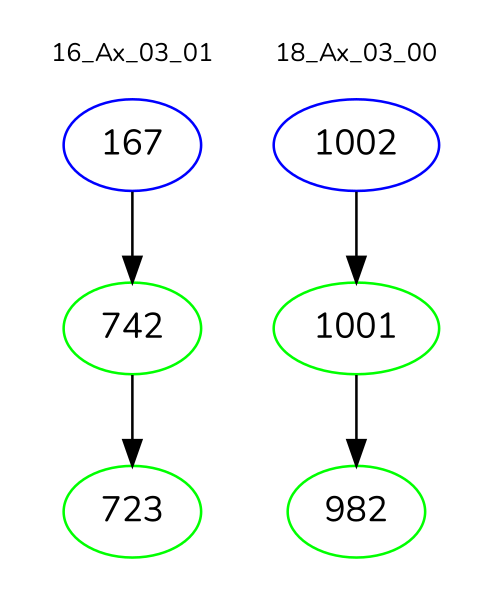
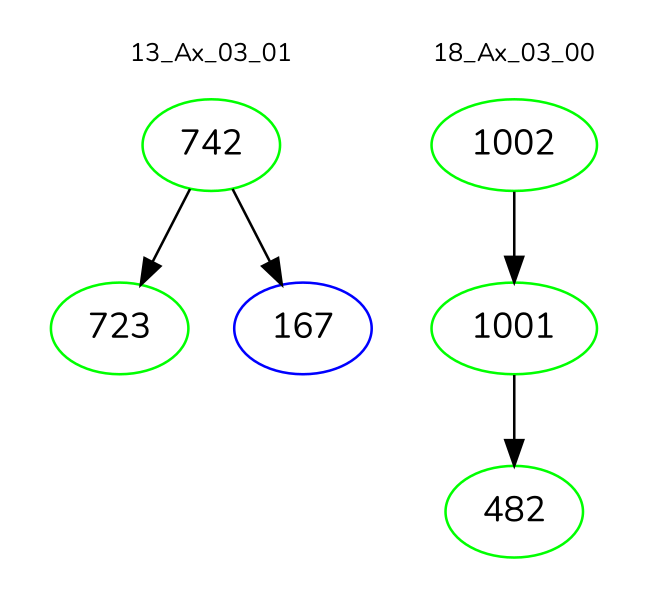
(132, 55) -> (211, 55)
(356, 145) -> (514, 145)
(132, 224) -> (251, 225)
(356, 512) -> (514, 512)
